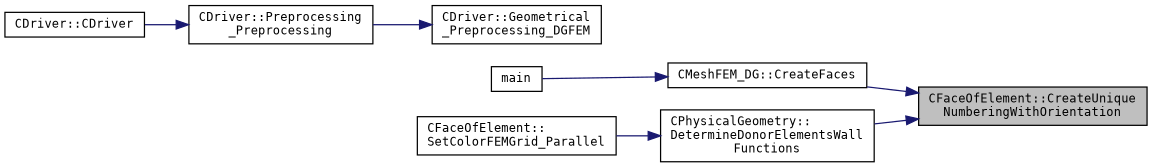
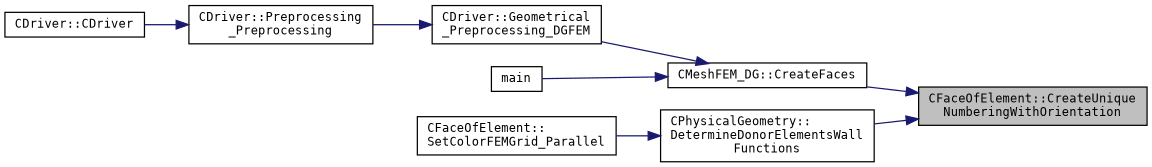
none -> (649, 51)
